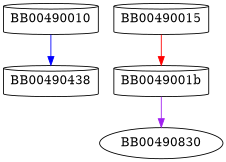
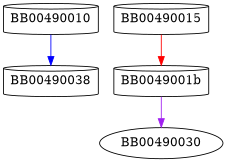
(51, 81) -> (51, 81)
(161, 143) -> (161, 143)
